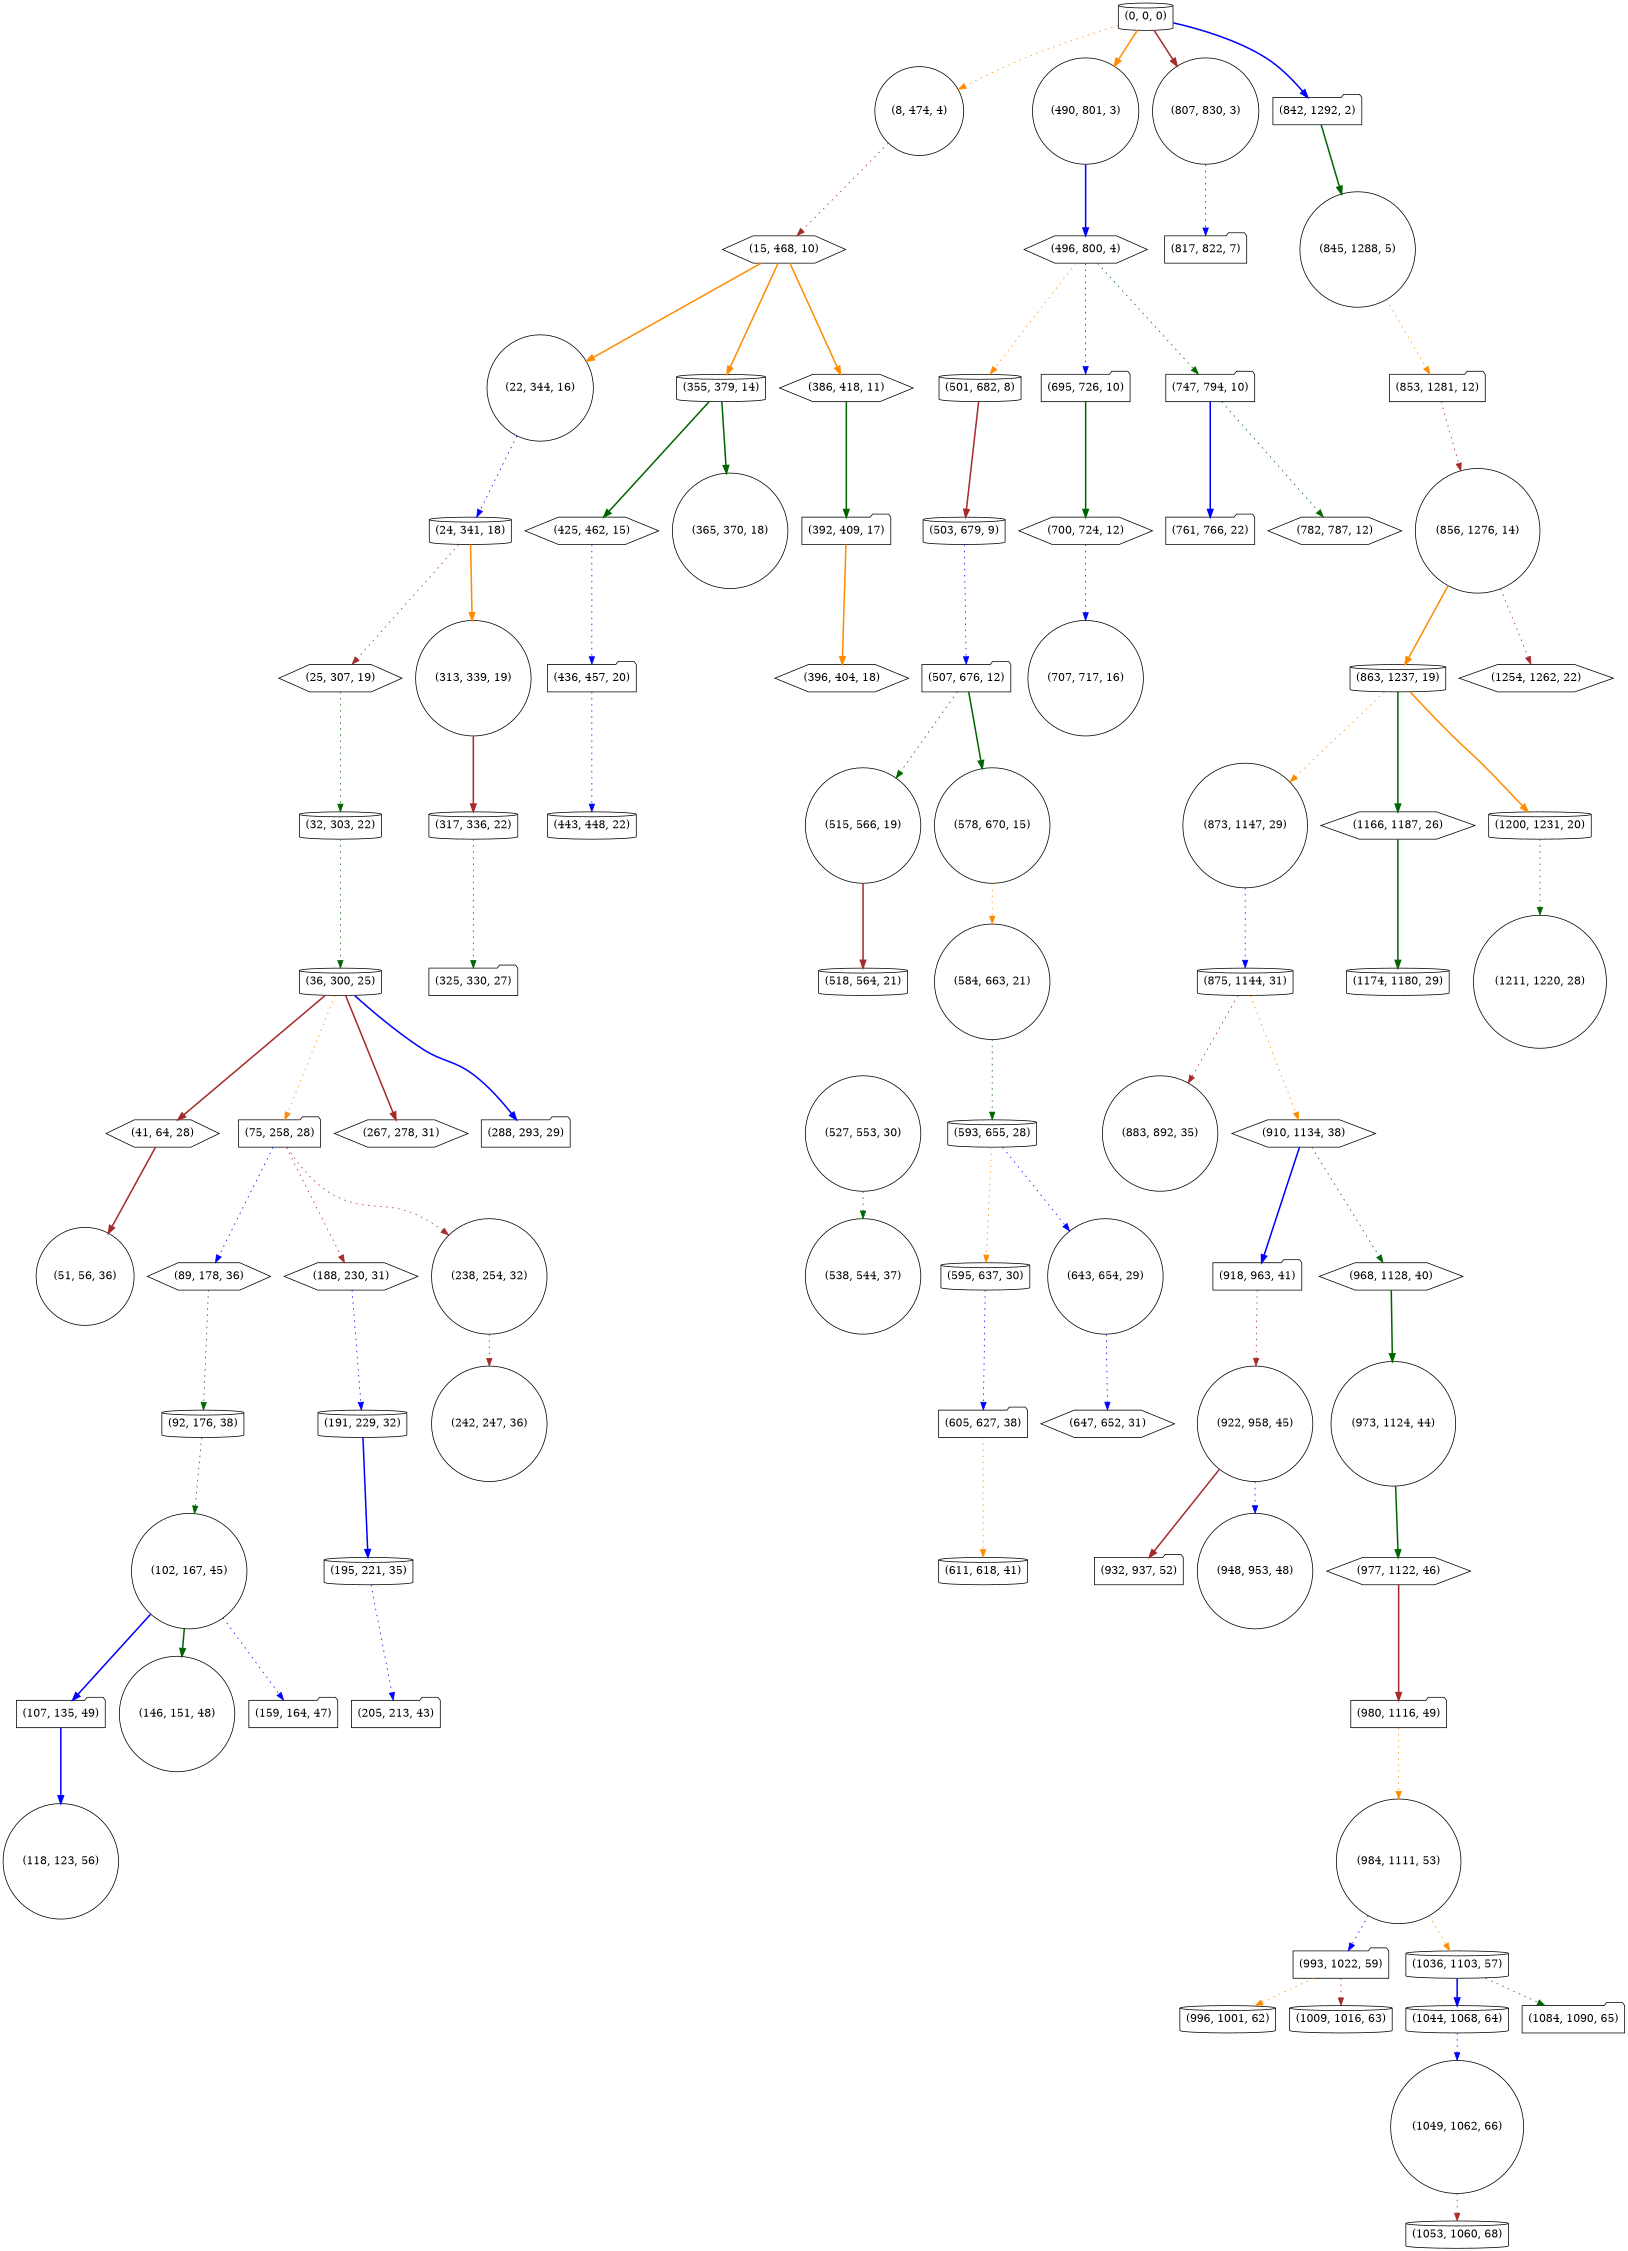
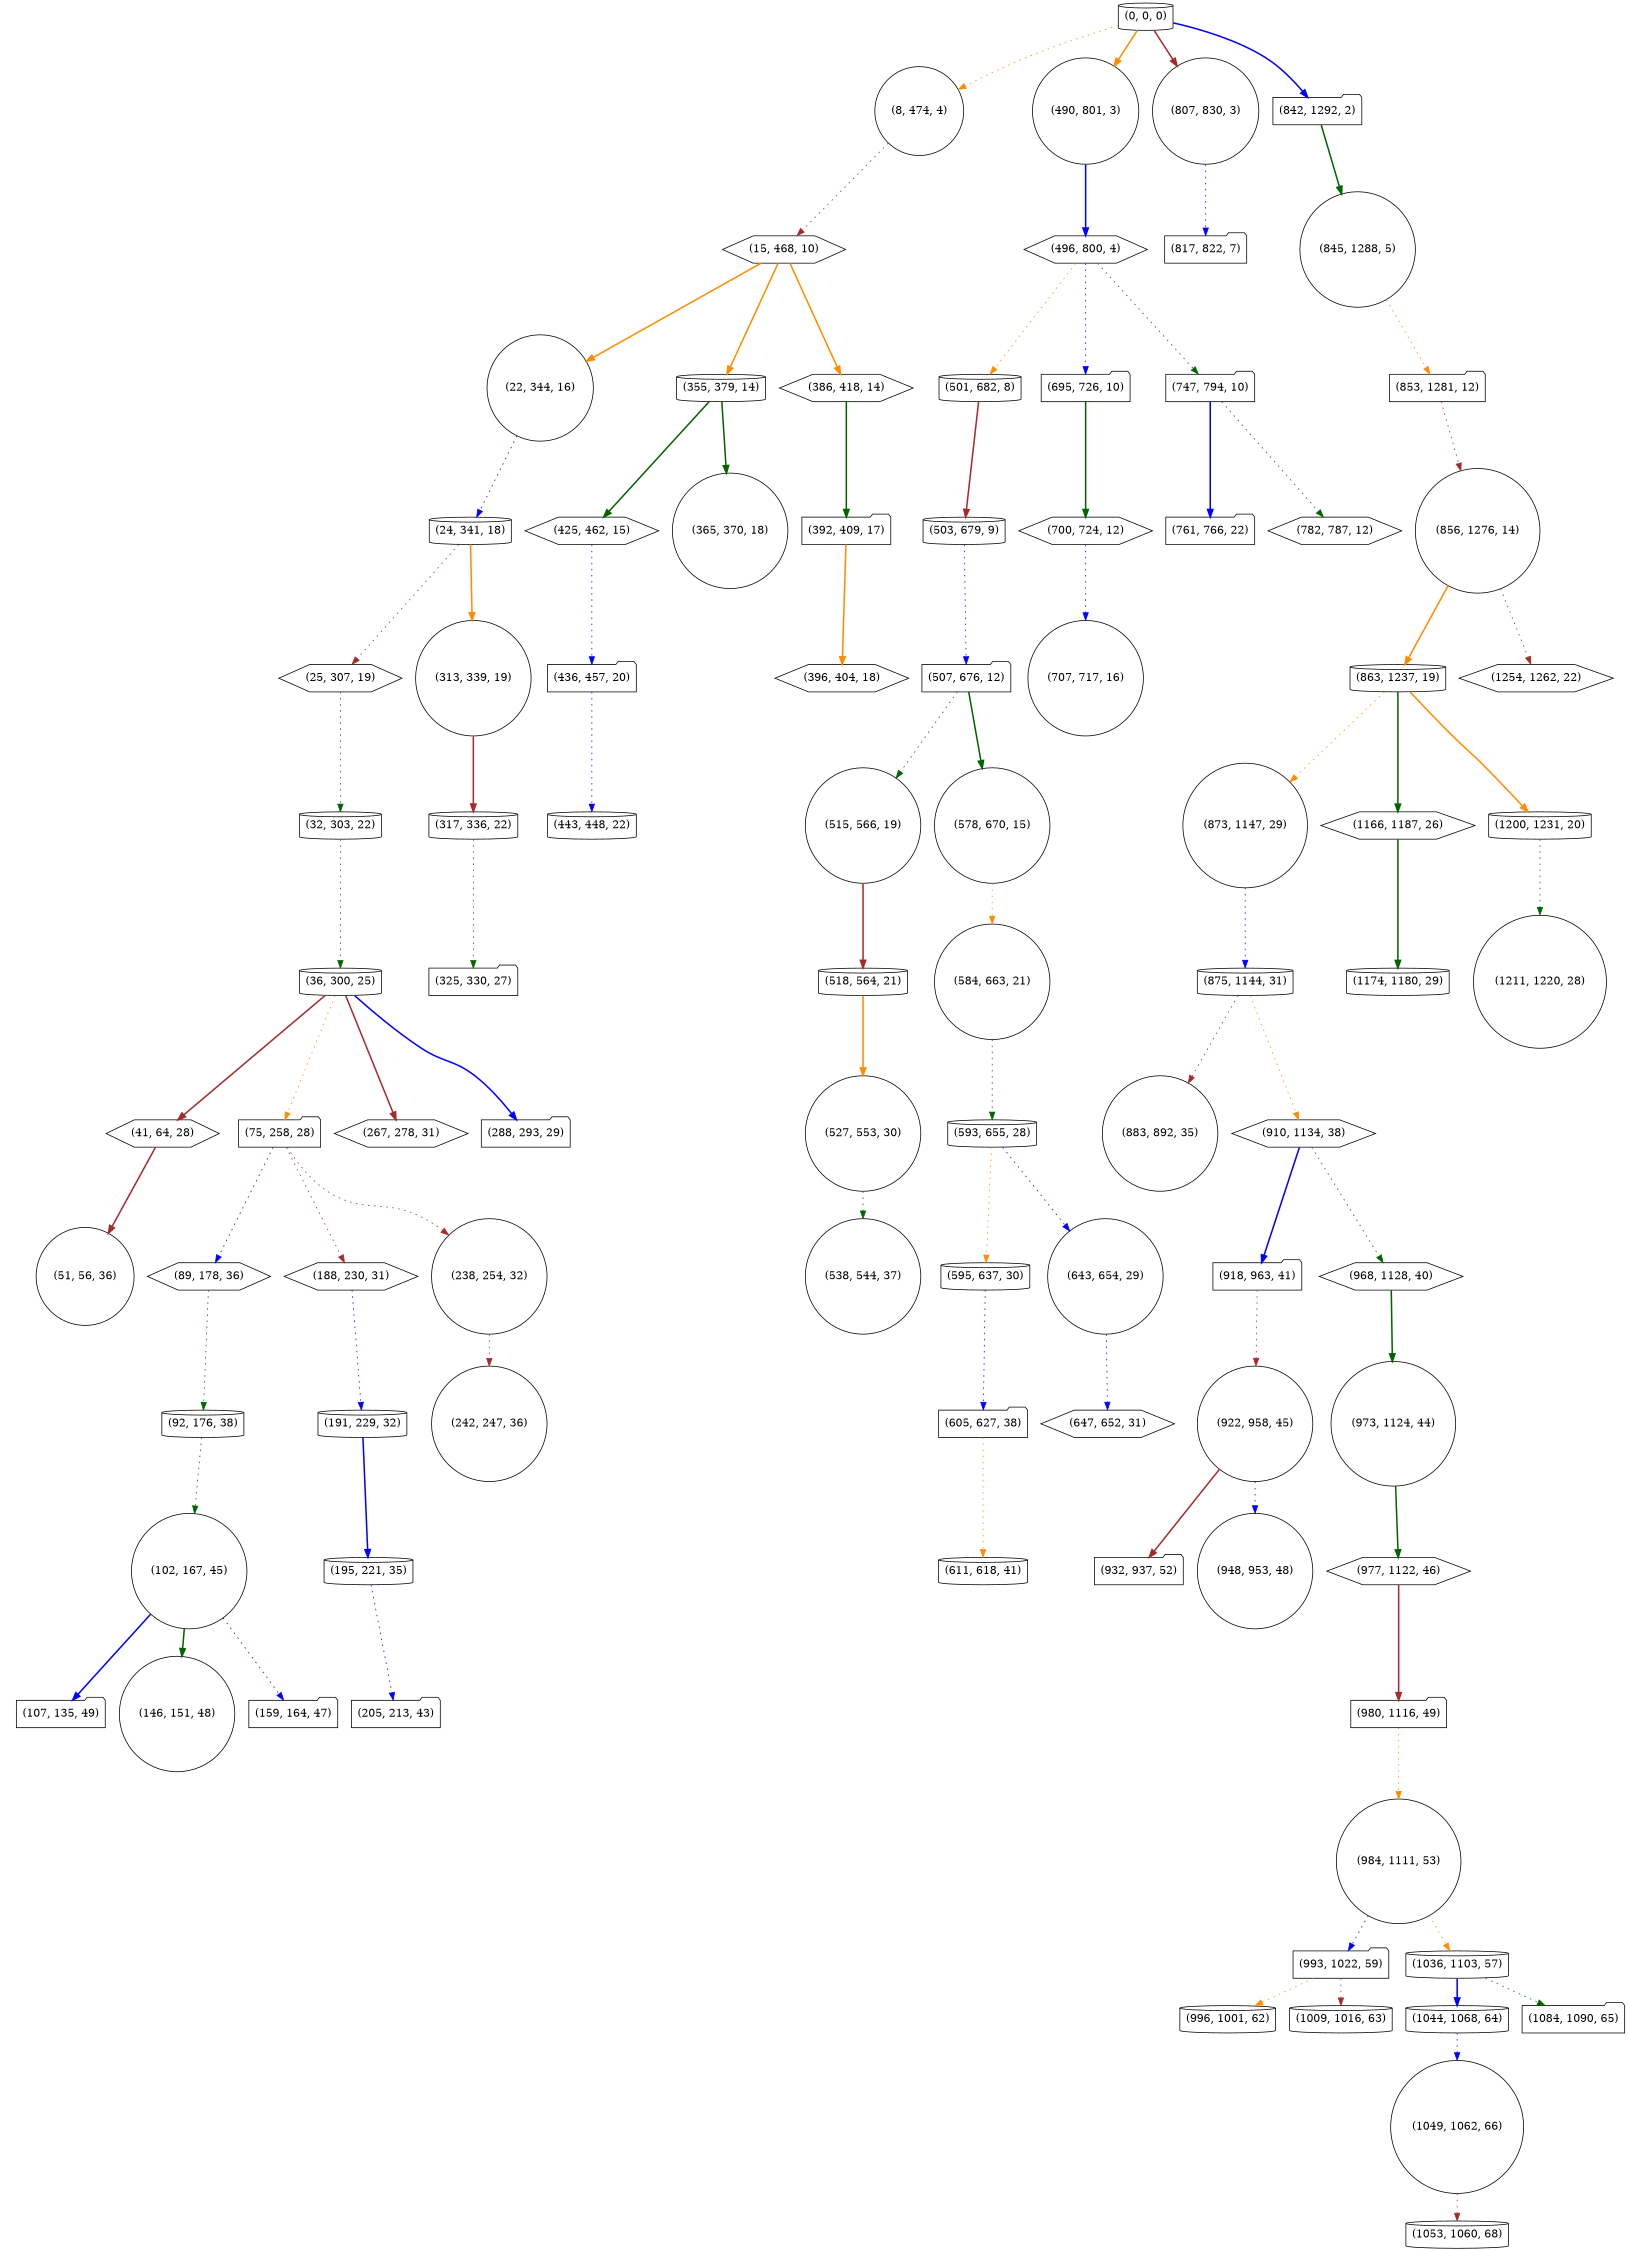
(846, 388) -> (846, 388)
none -> (863, 1032)
(61, 1861) -> none
